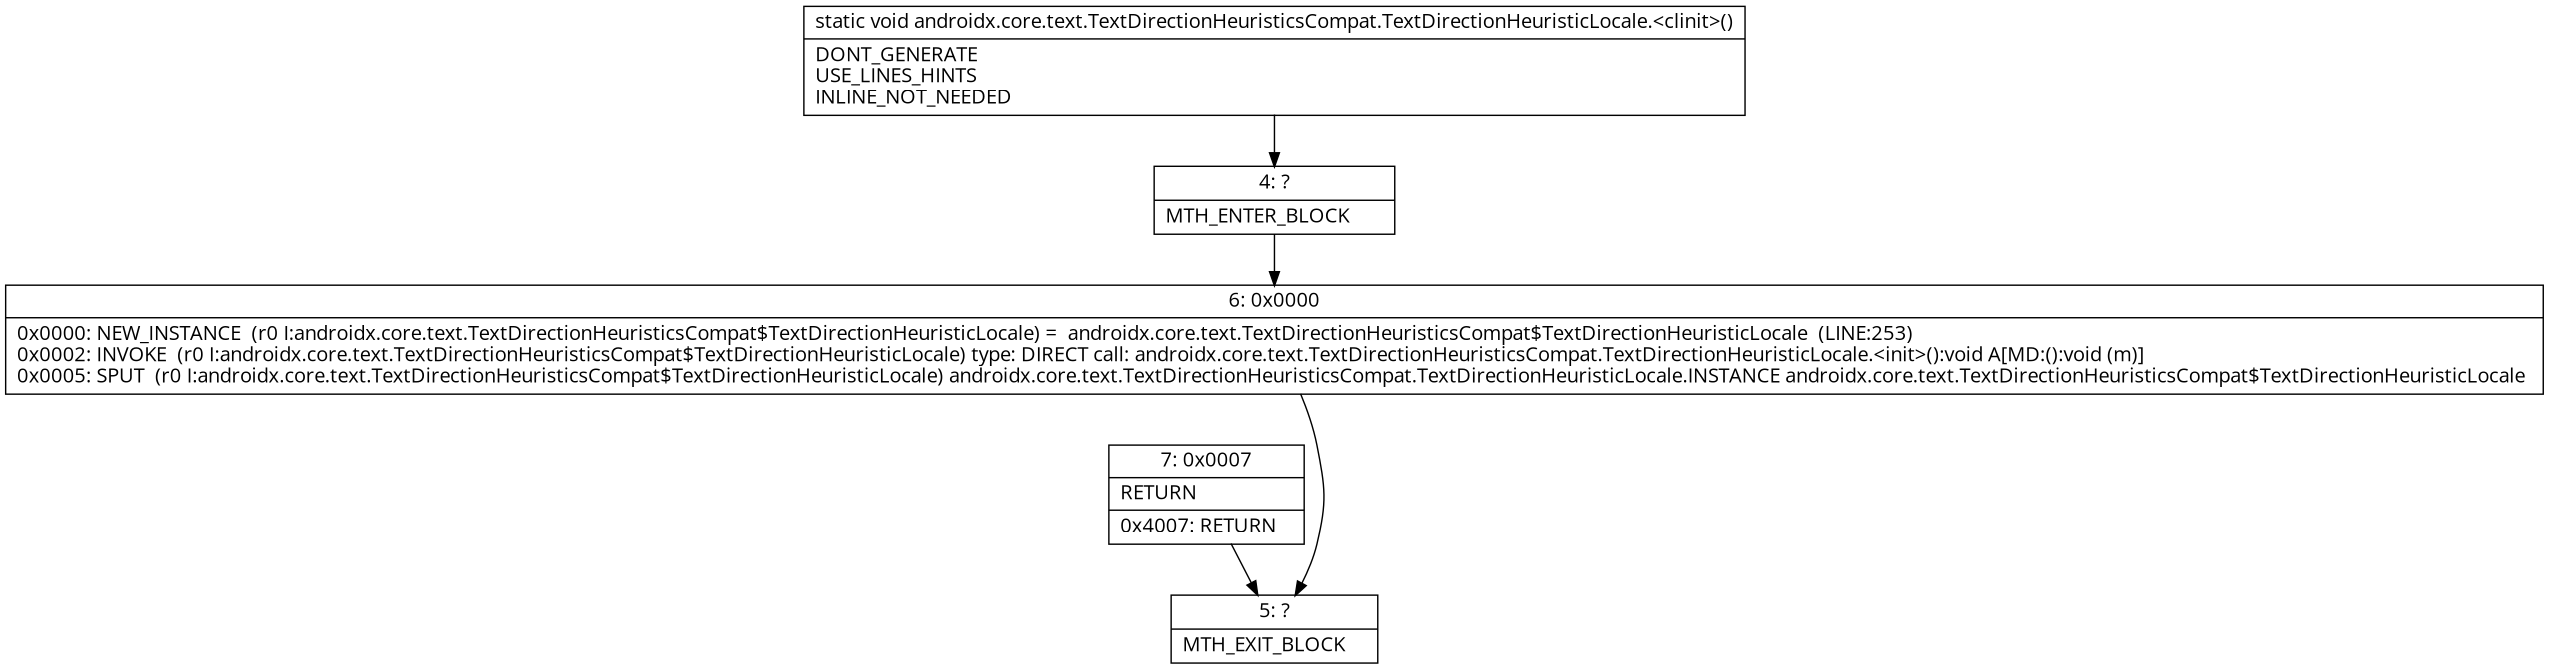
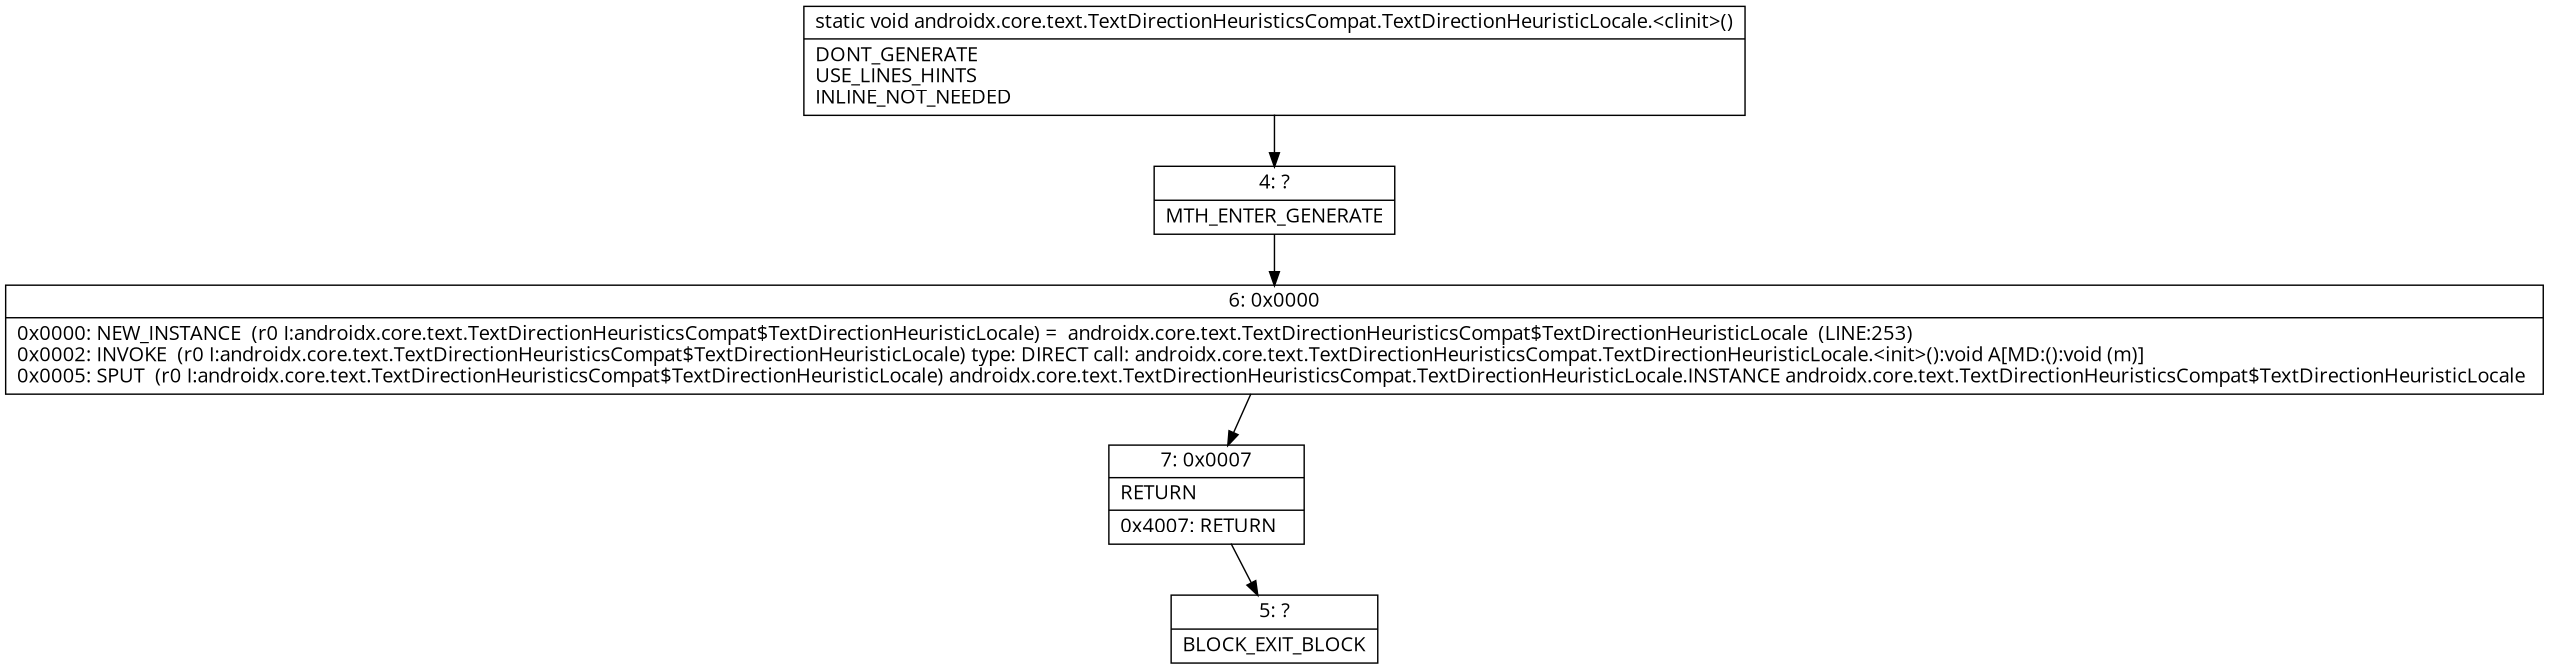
(1257, 217) -> (1274, 217)
(1324, 489) -> (1242, 413)
(1264, 645) -> (1274, 645)
